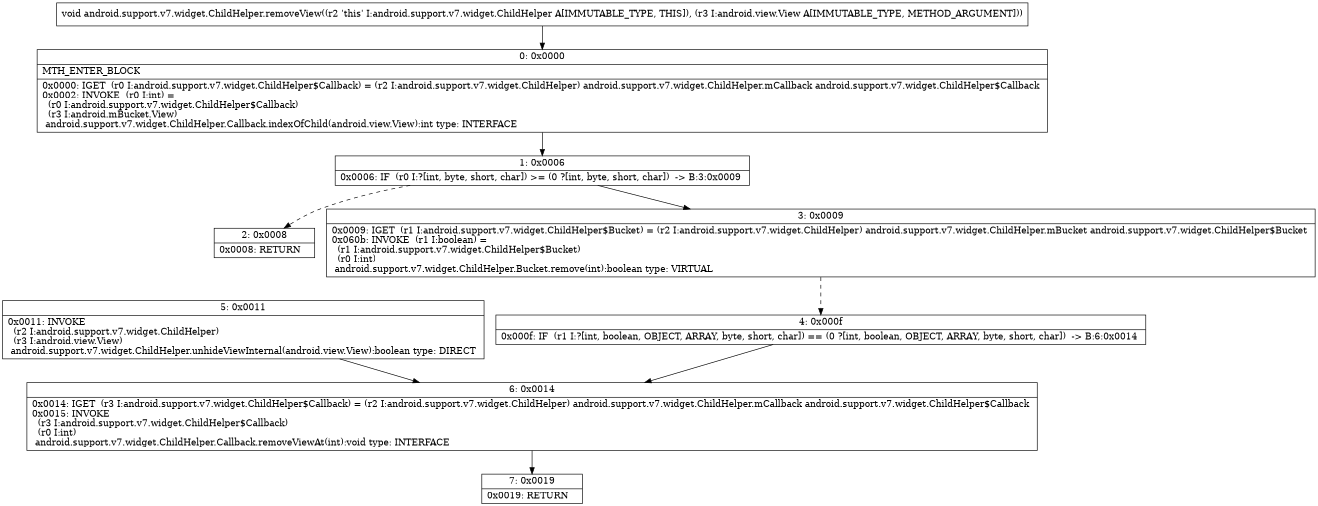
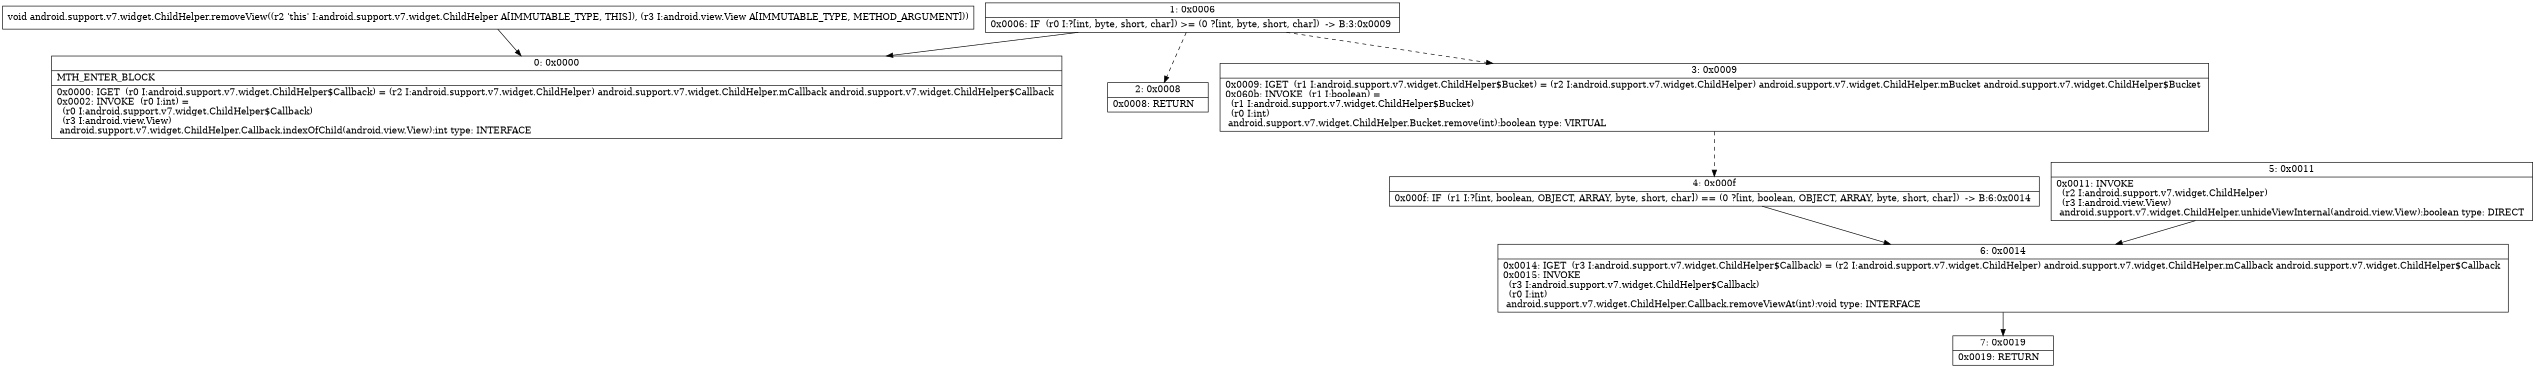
(110, 115) -> (114, 121)
(542, 141) -> (986, 44)
(641, 196) -> (1386, 47)
